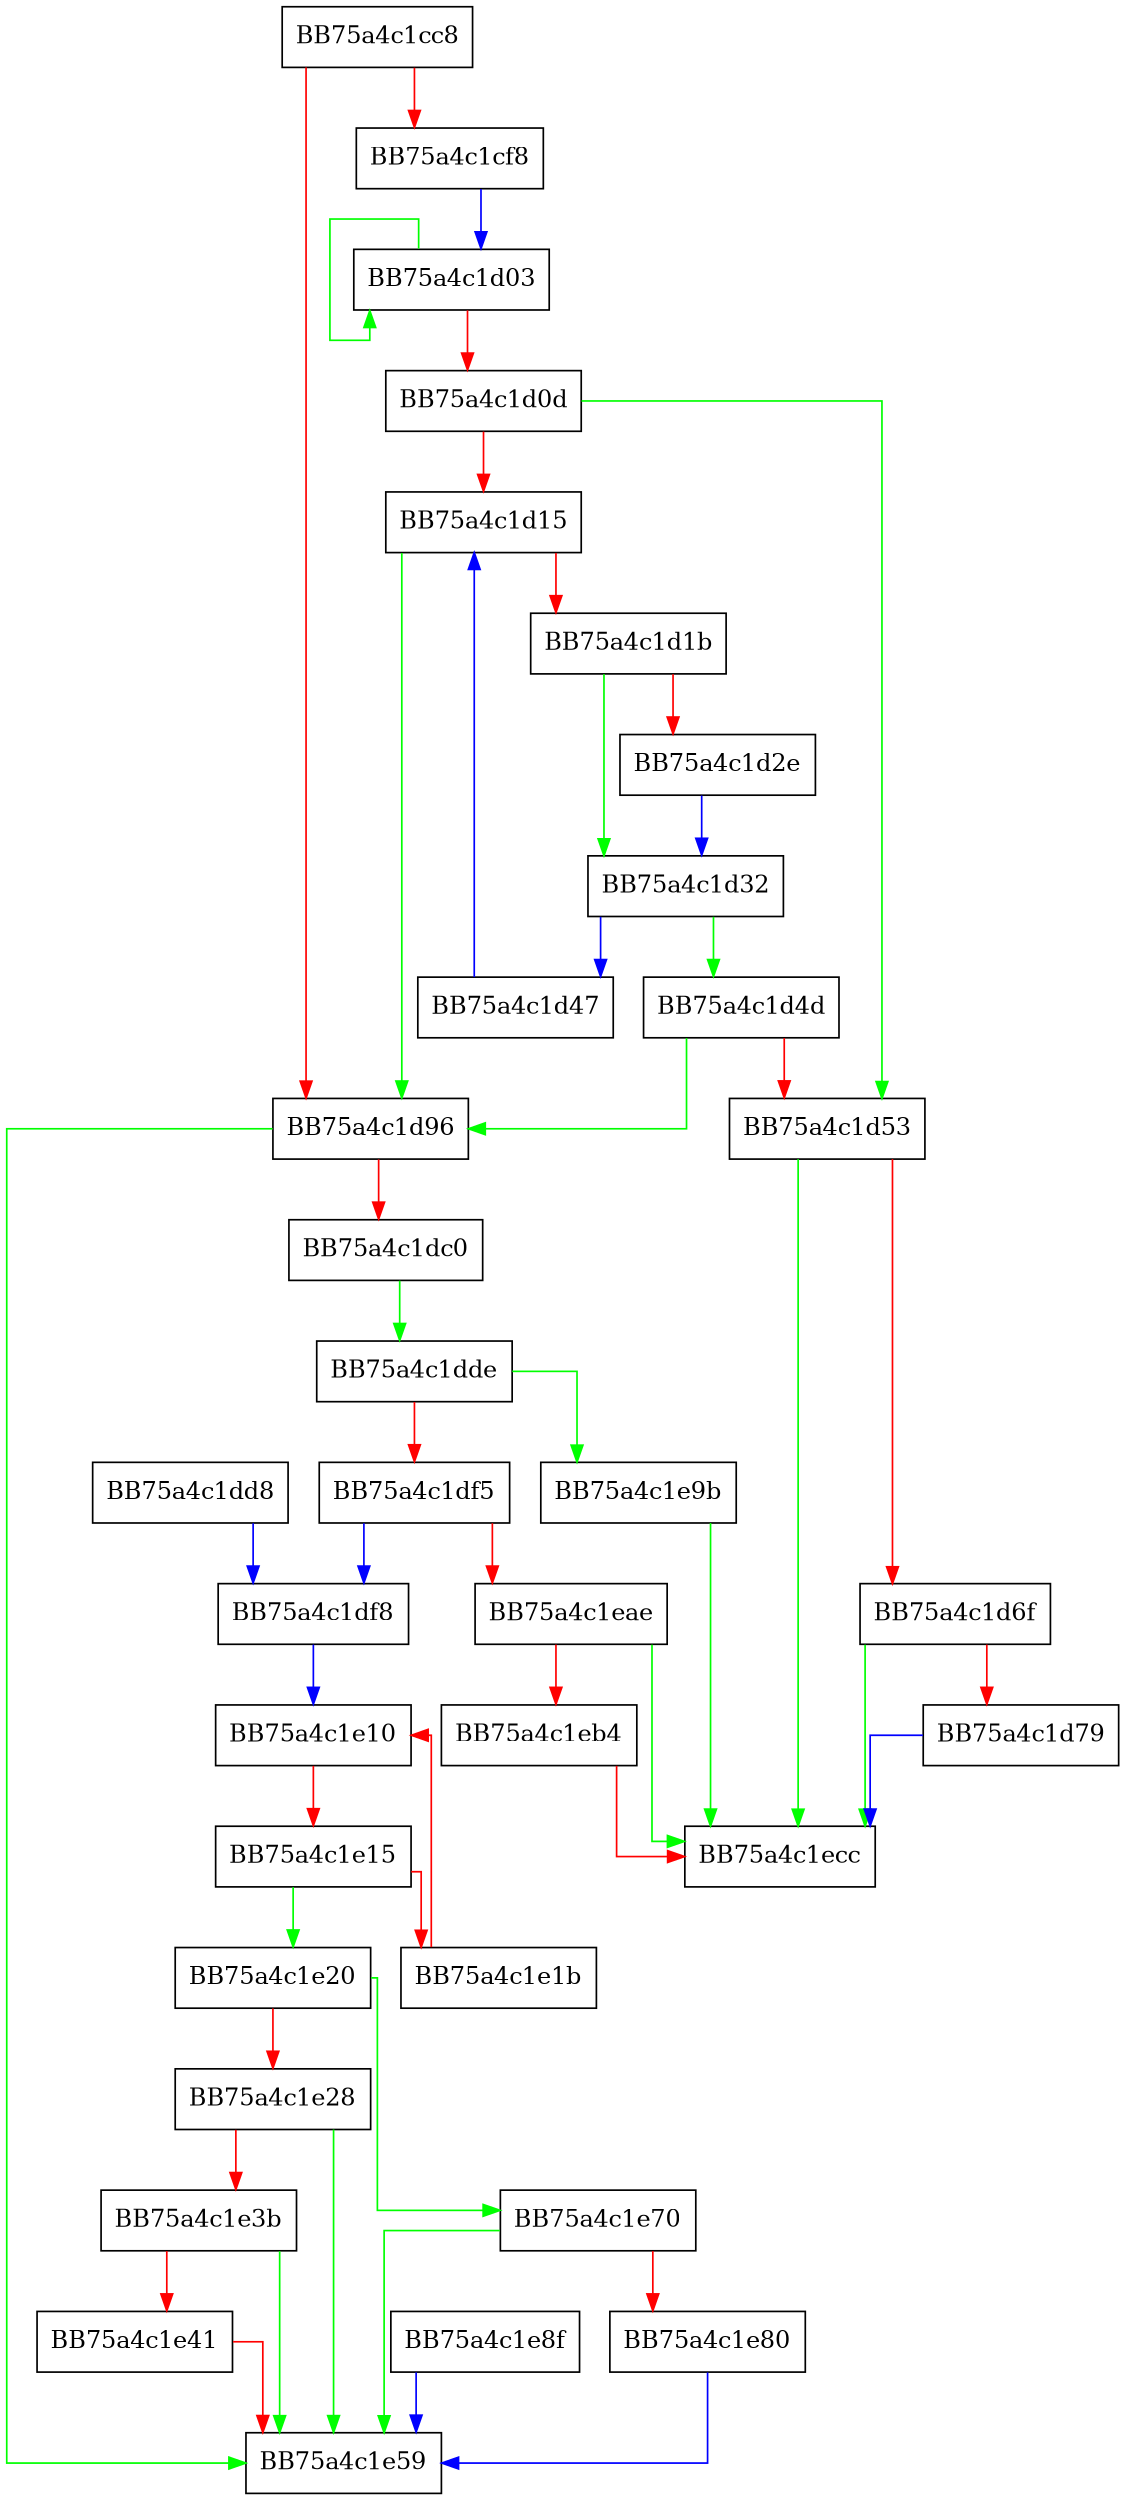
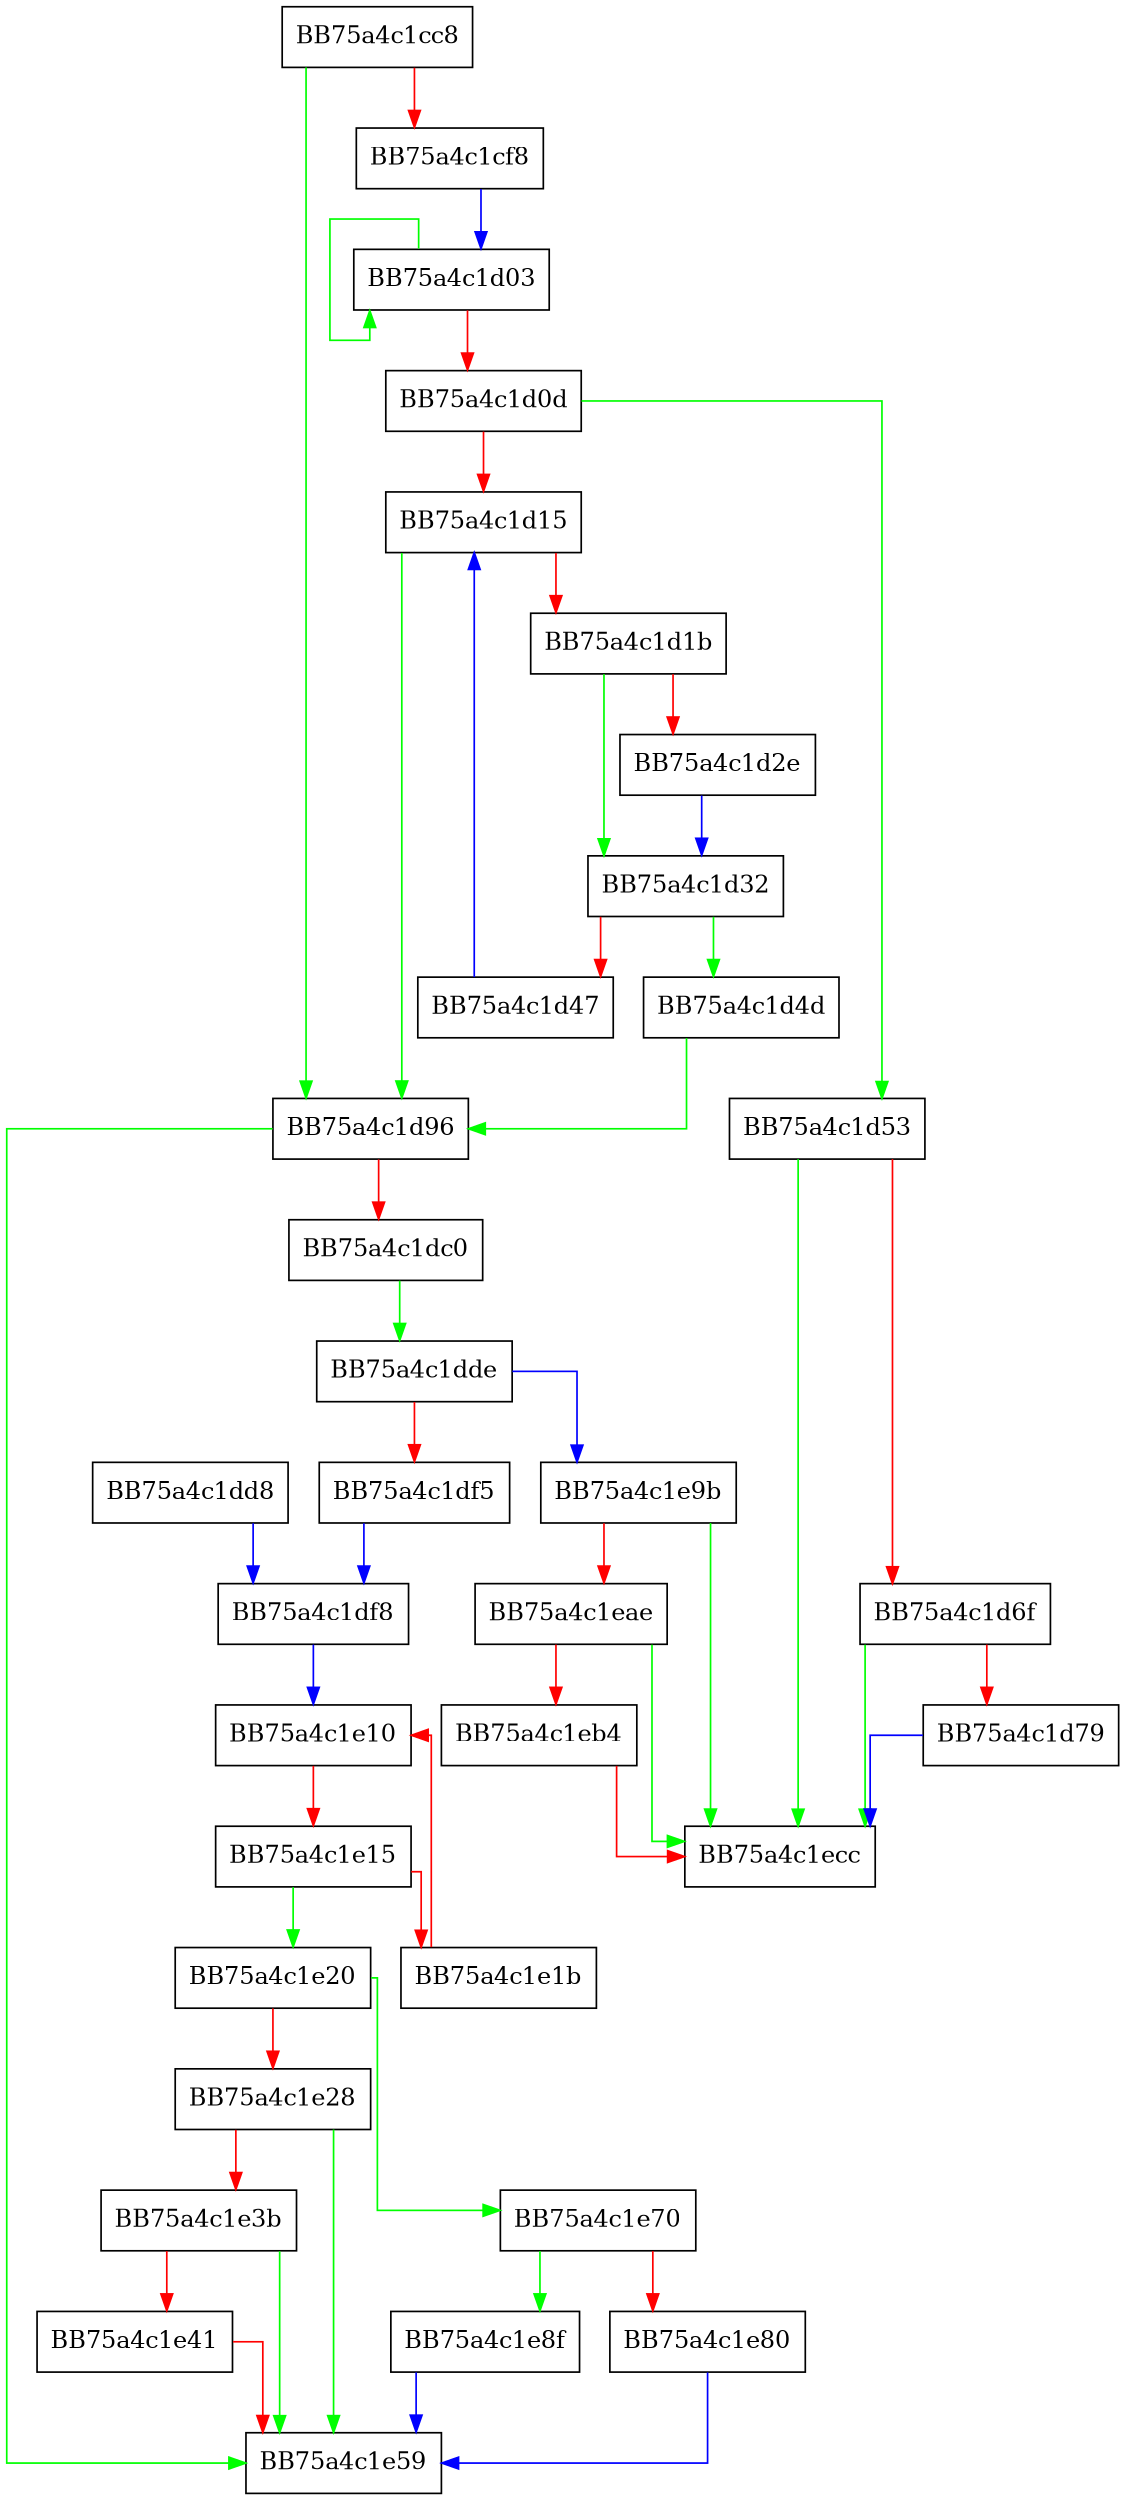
(306, 574) -> (306, 574)
(601, 938) -> (601, 938)
(784, 1059) -> none
(577, 1376) -> (577, 1376)
(492, 1545) -> (604, 1545)
(384, 2265) -> (540, 2272)
